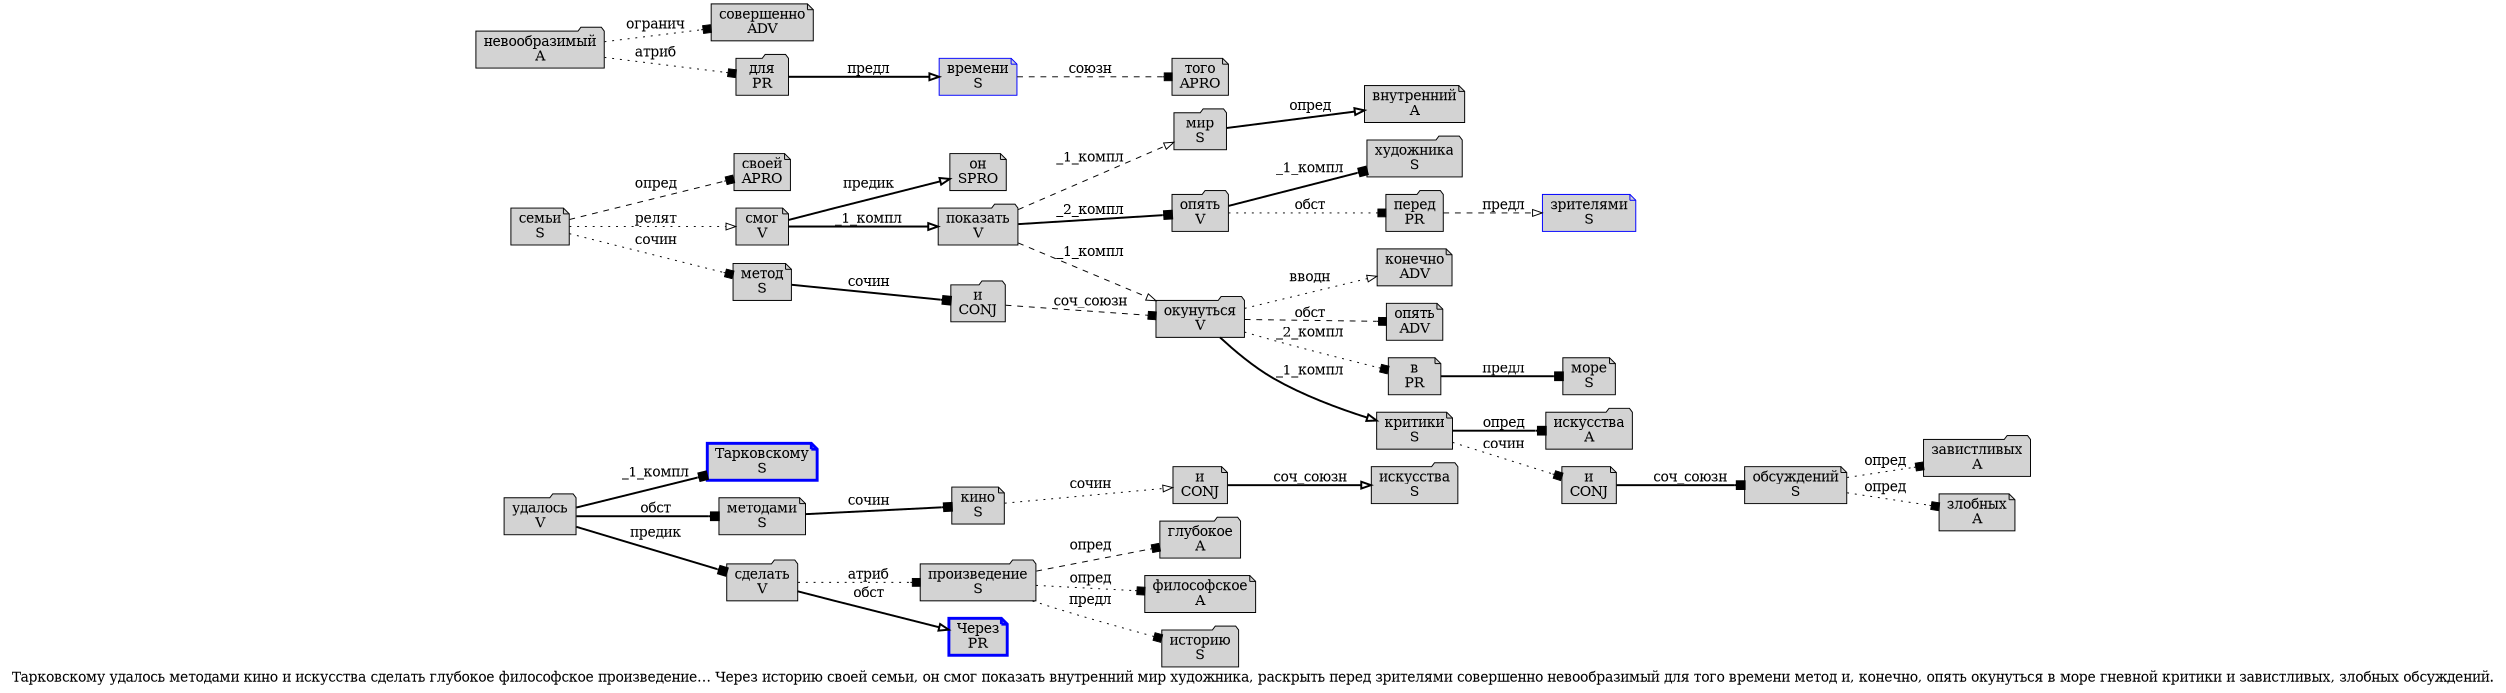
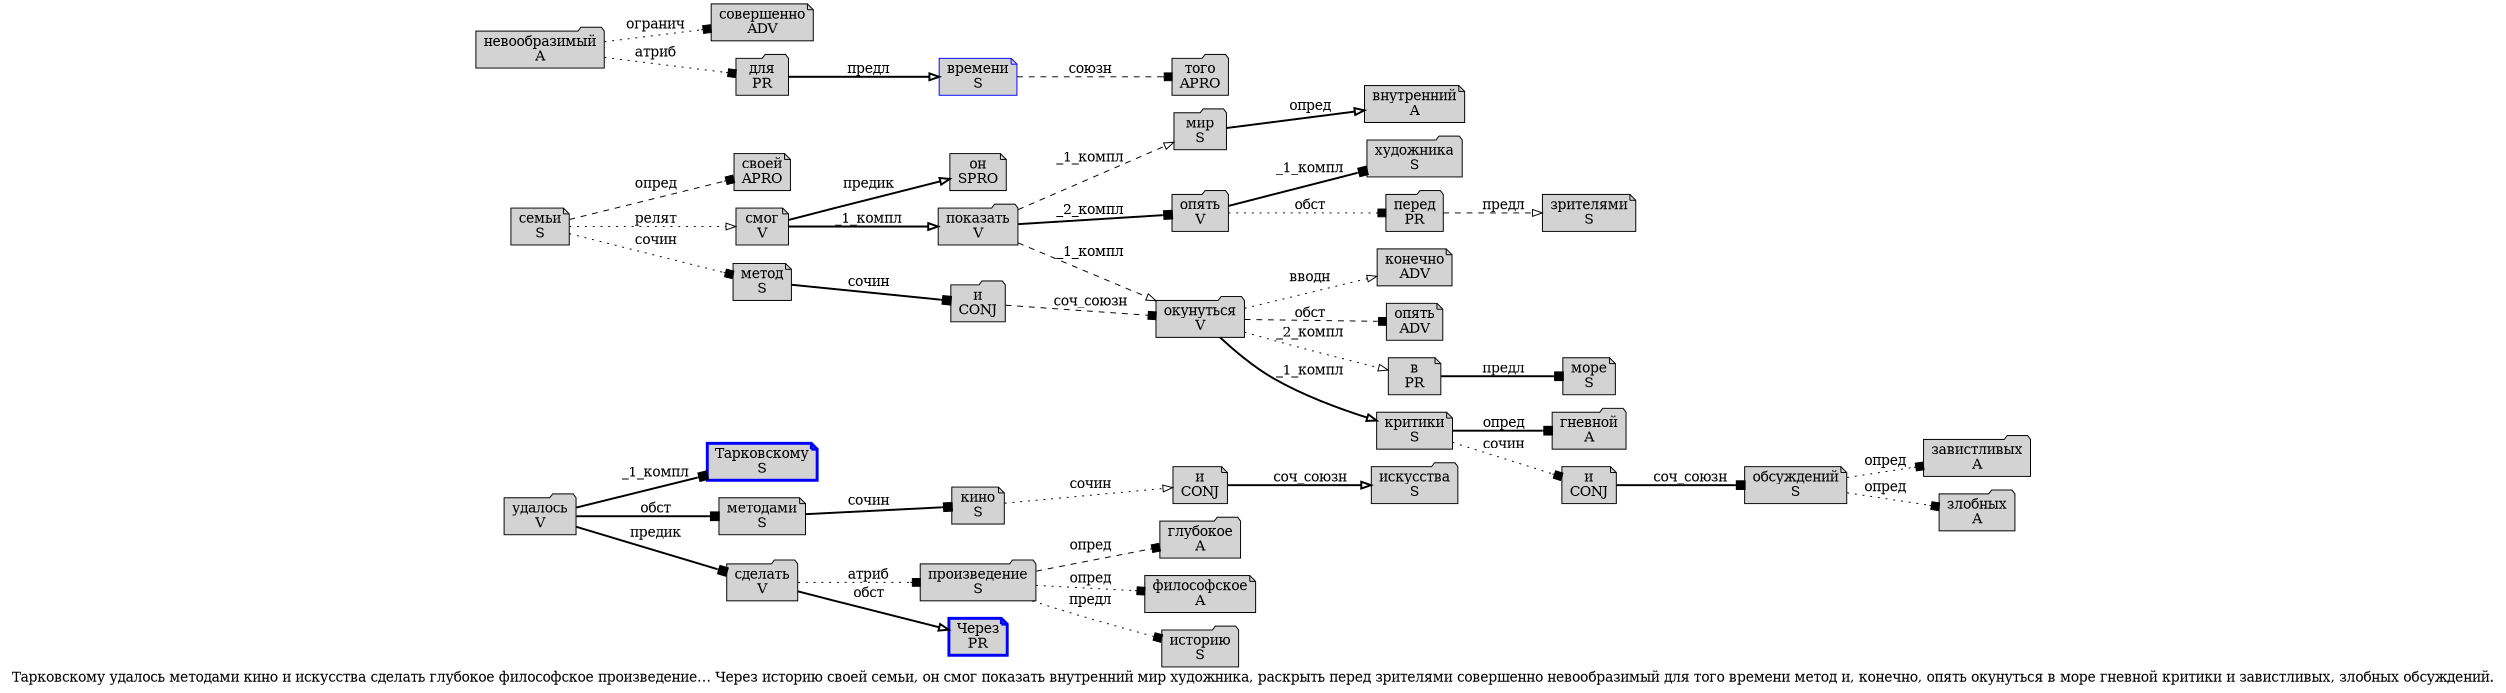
(1200, 77) -> (1200, 77)
(1589, 213) -> (1589, 213)
(1311, 351) -> (1311, 351)
(1589, 431) -> (1589, 431)
(1977, 512) -> (1977, 512)
